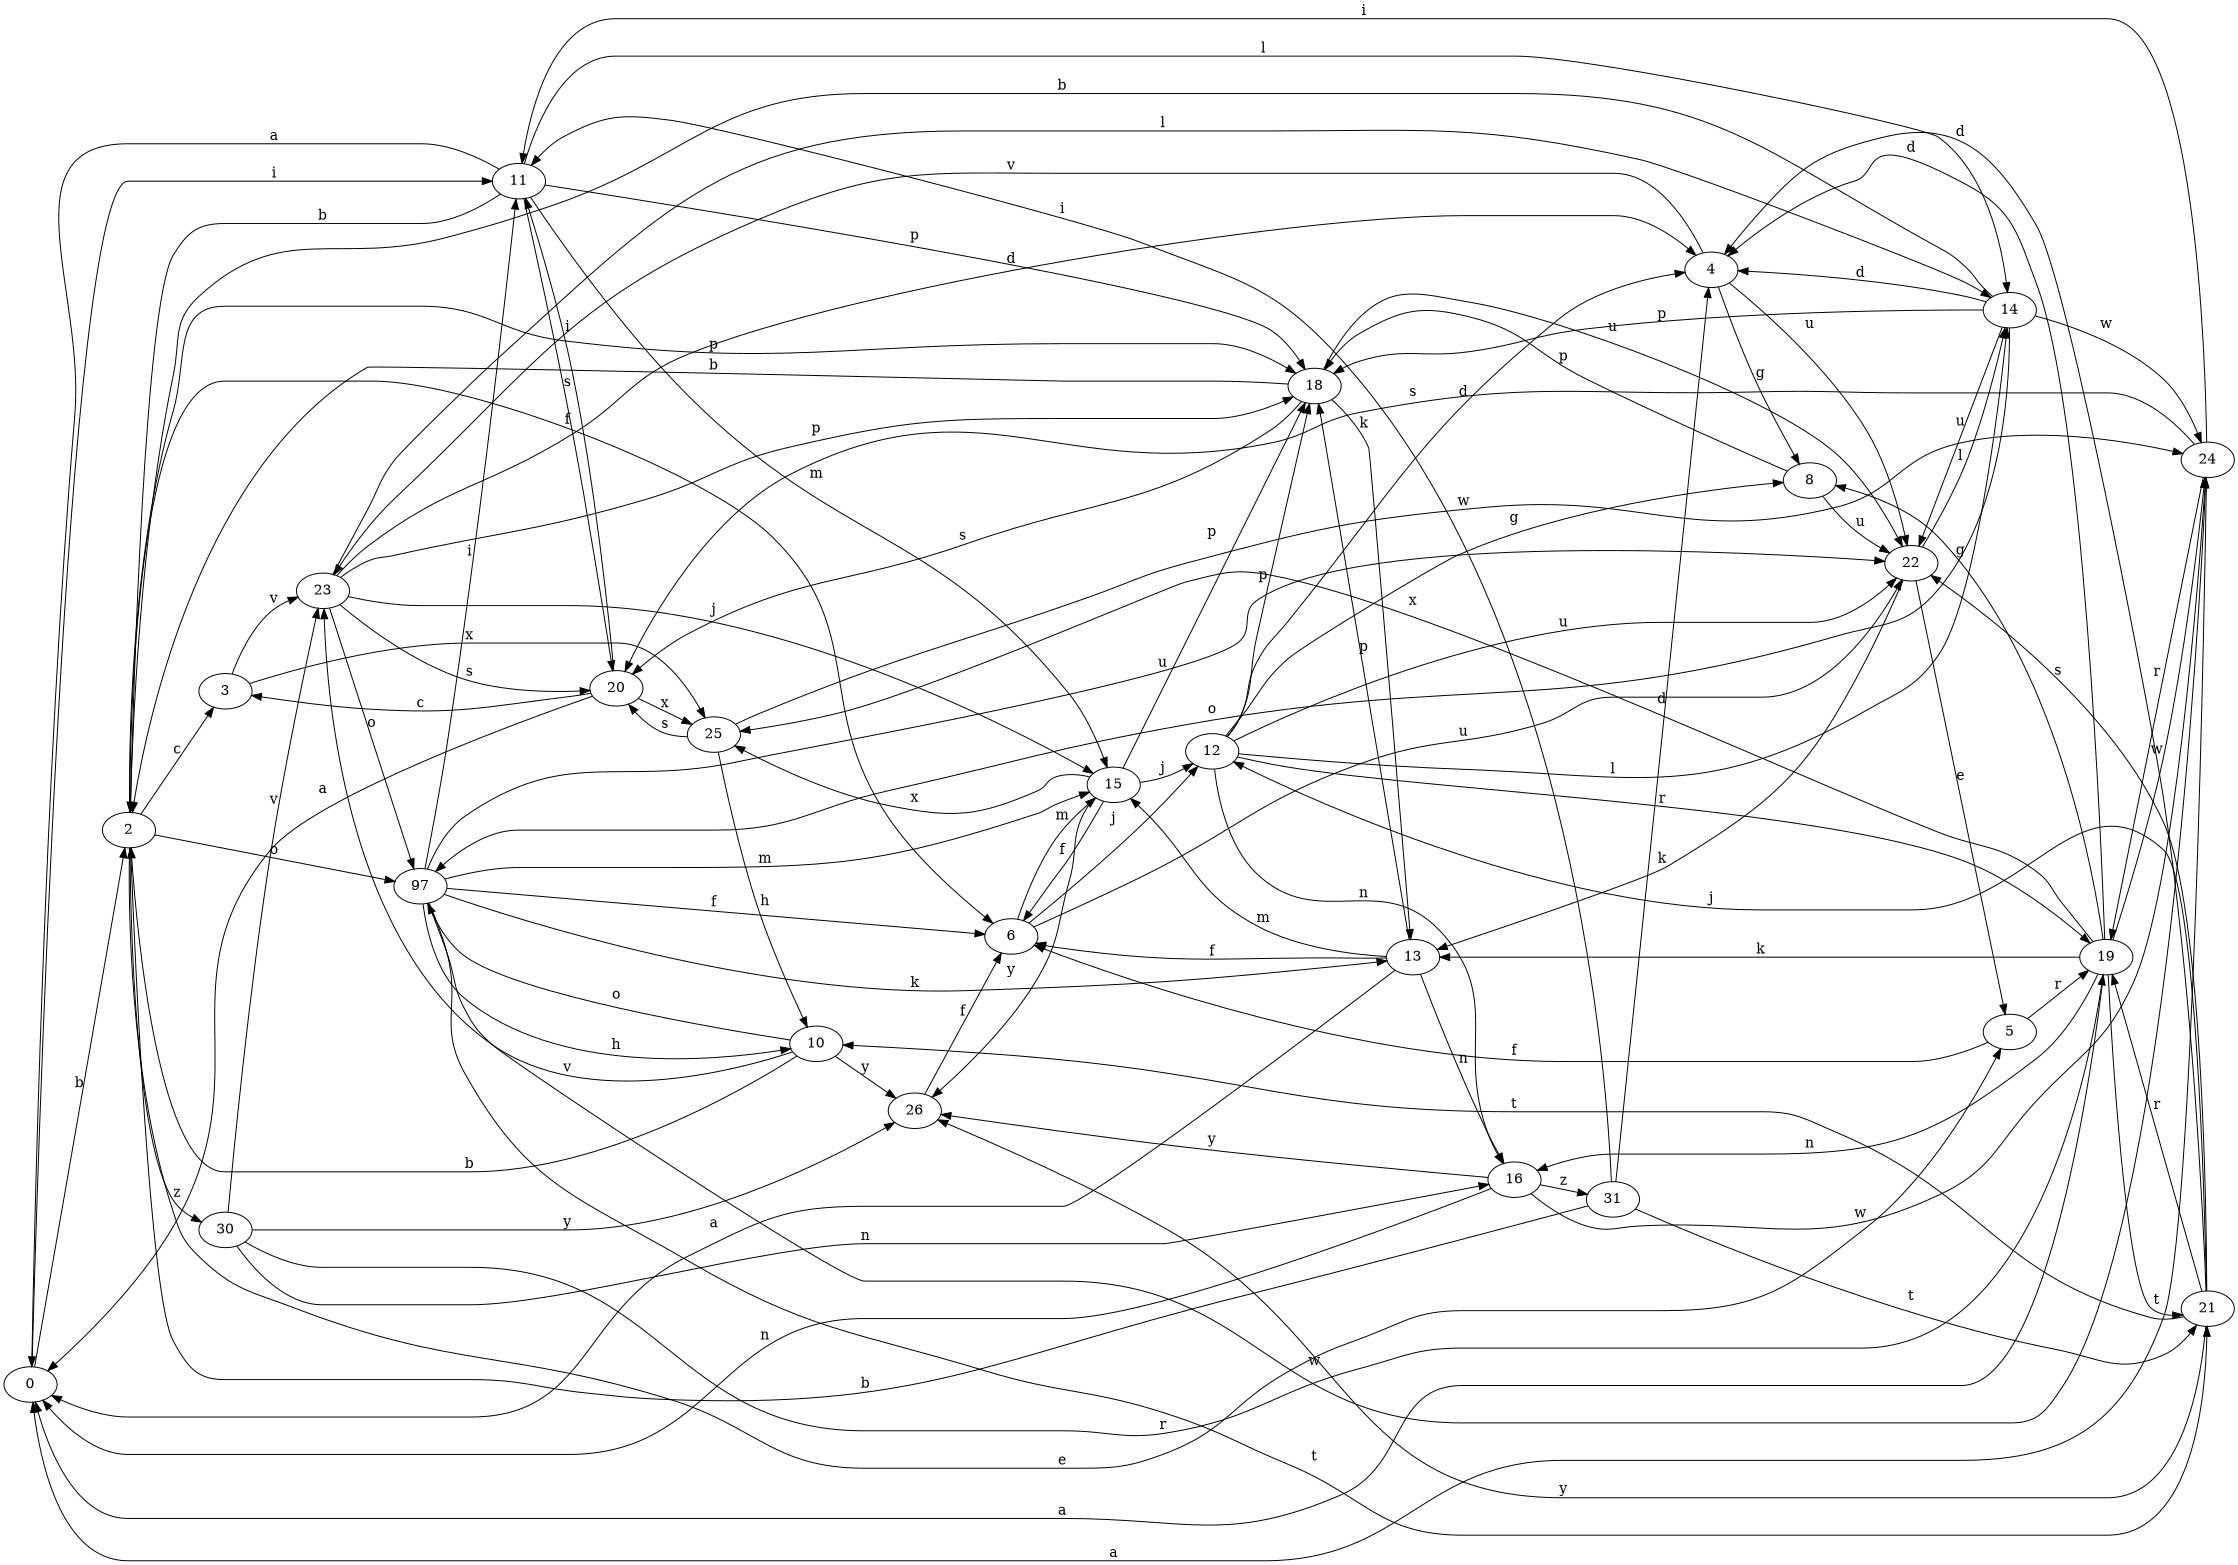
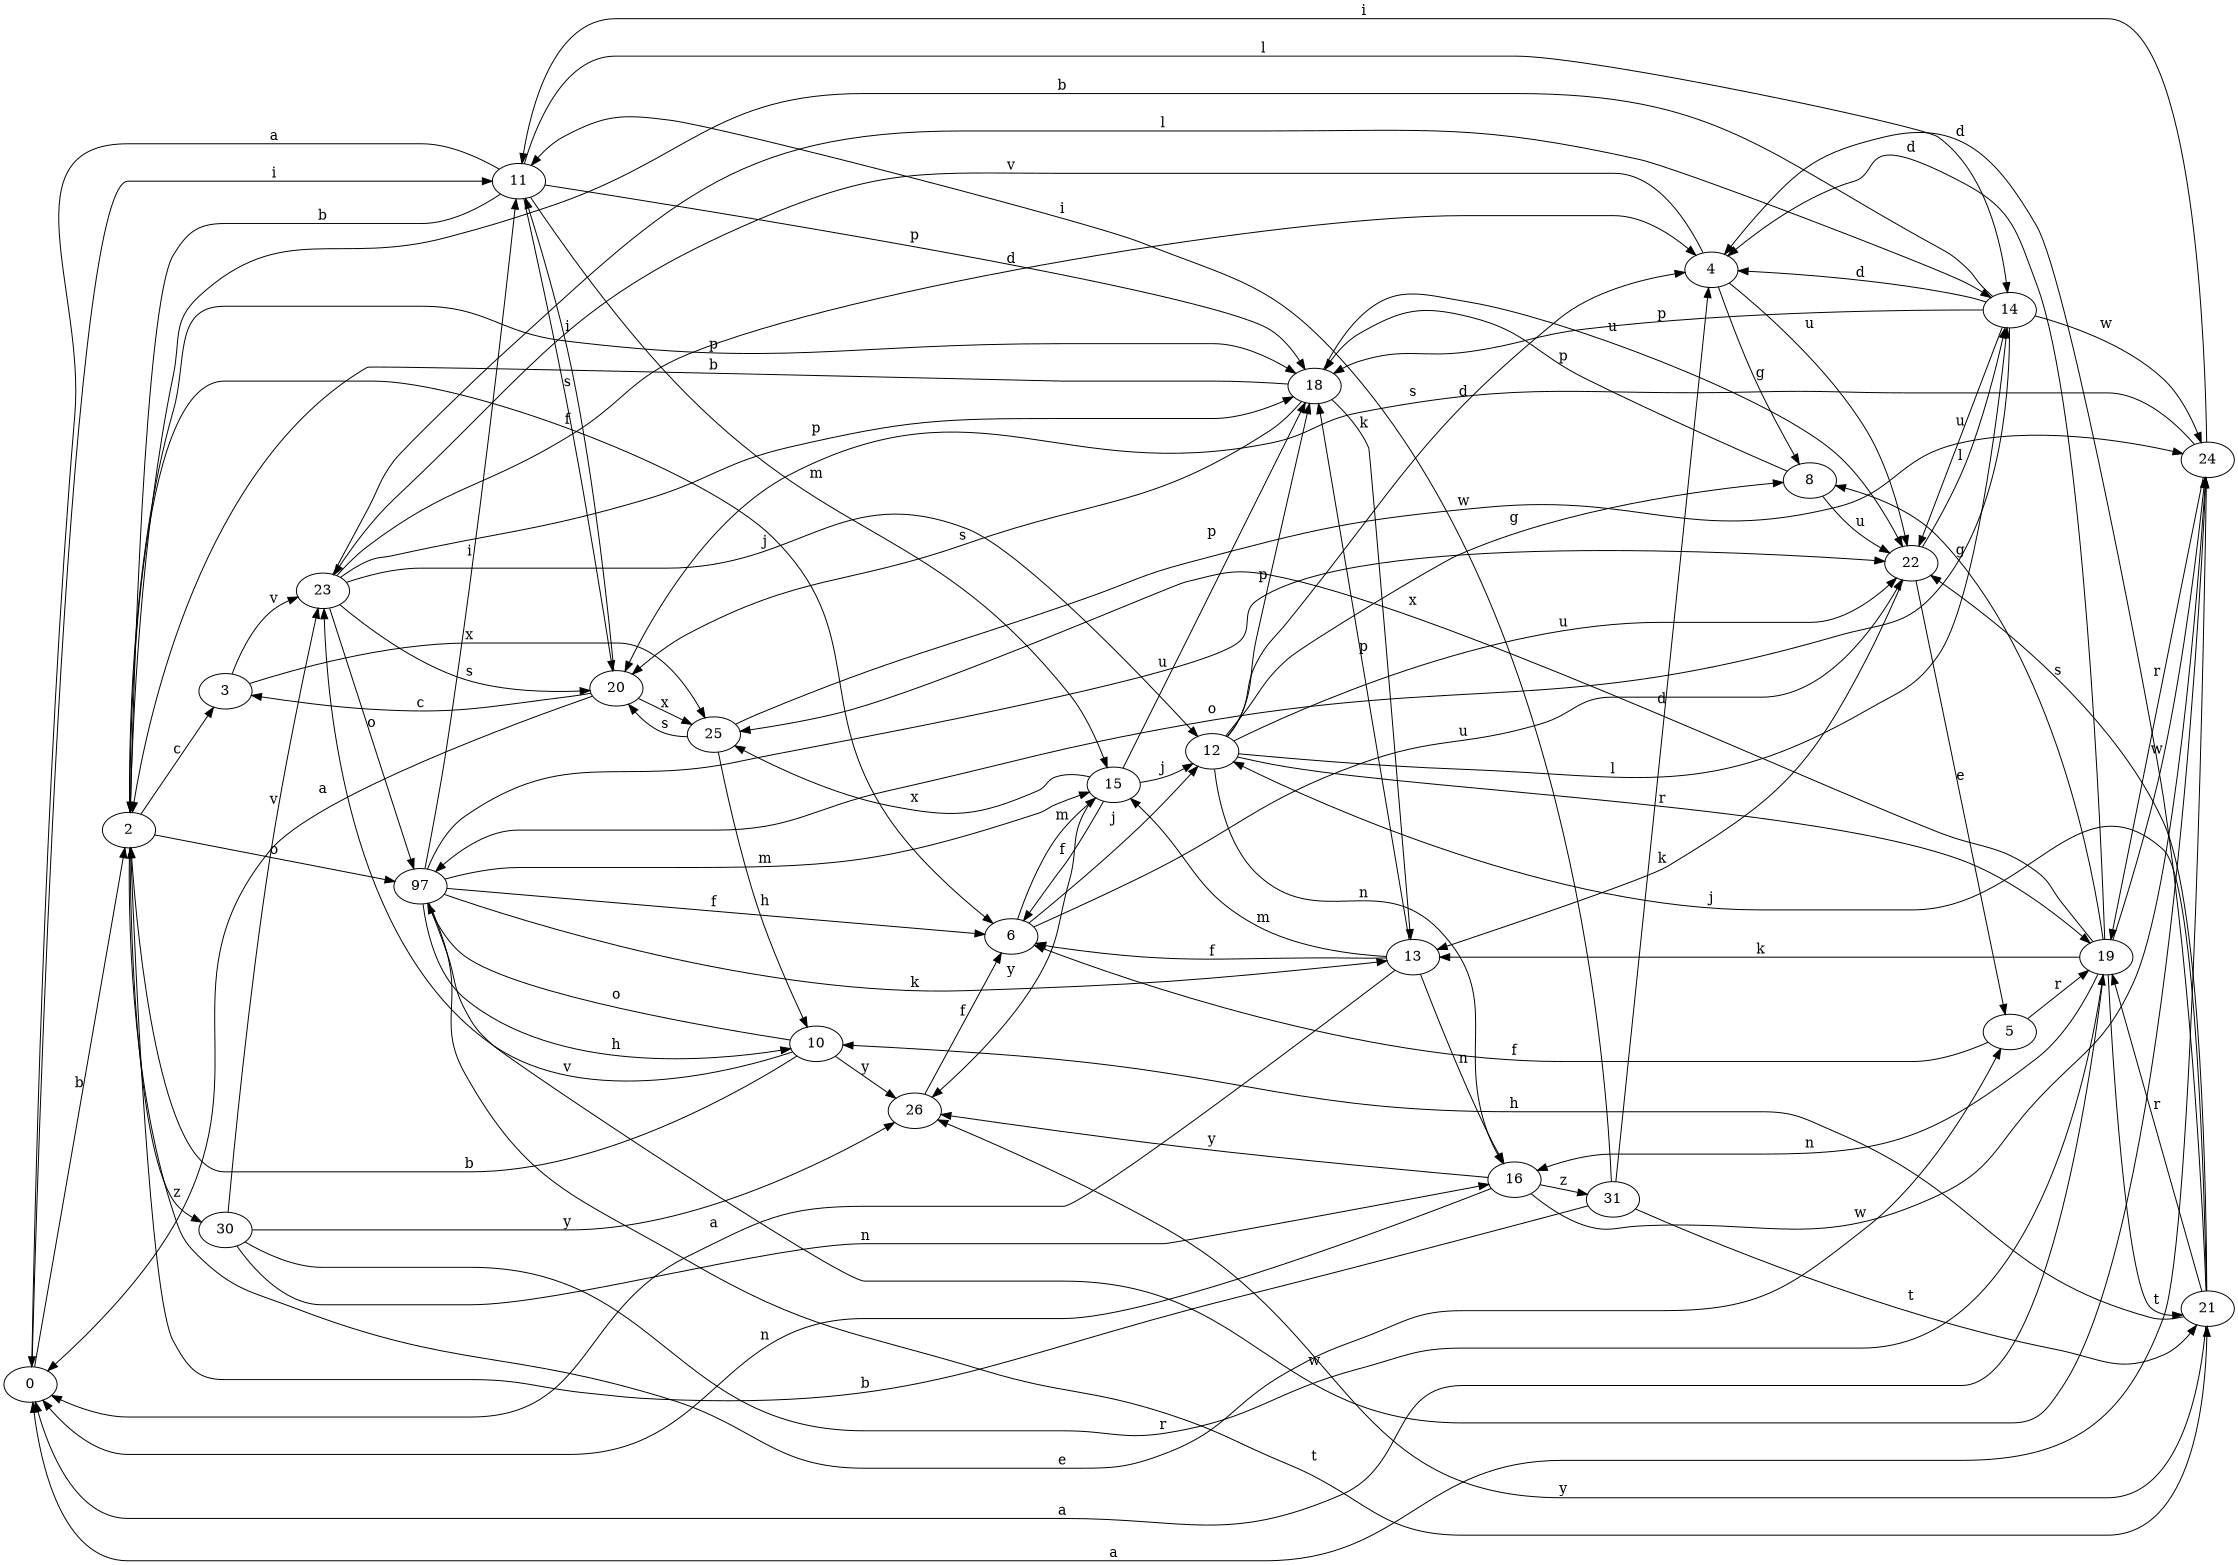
(729, 626) -> (807, 535)
(1515, 1104) -> (1515, 1104)
